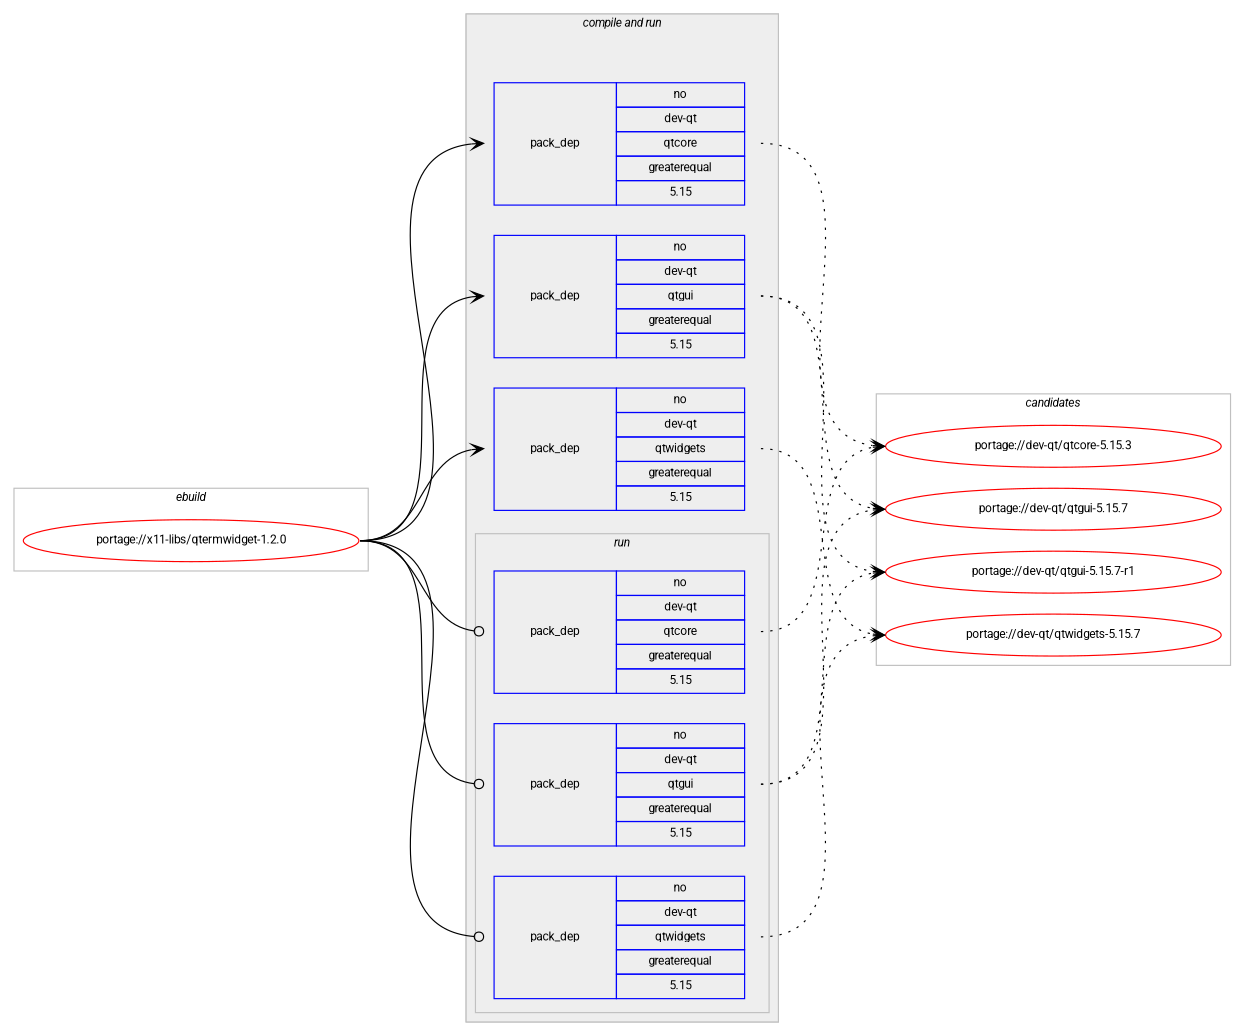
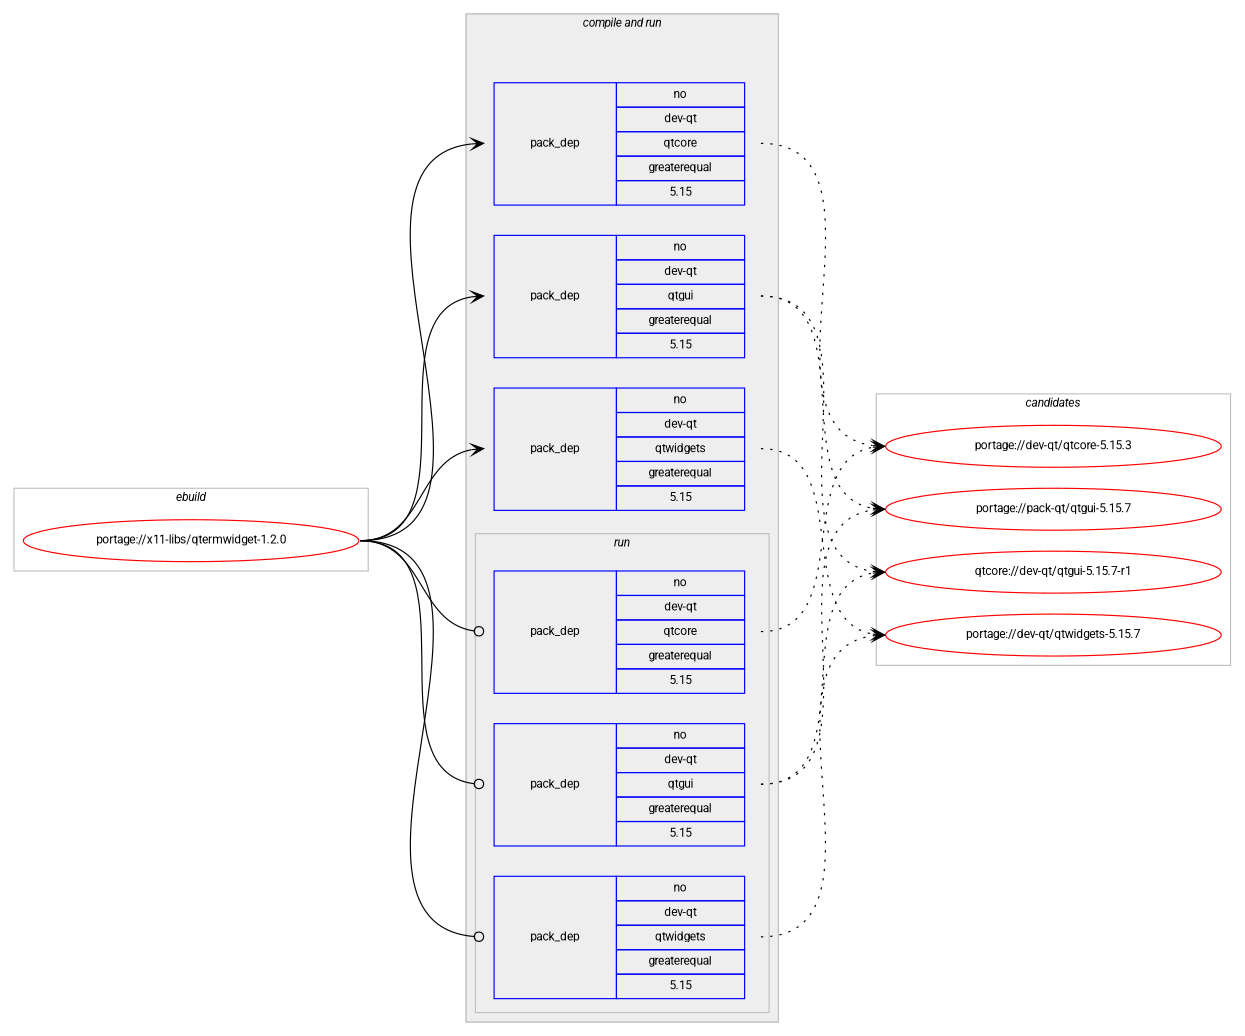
(1053, 509) -> (1053, 509)
(1053, 572) -> (1053, 572)
